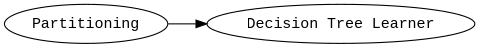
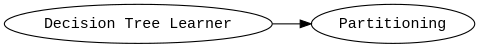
(182, 24) -> (286, 24)
